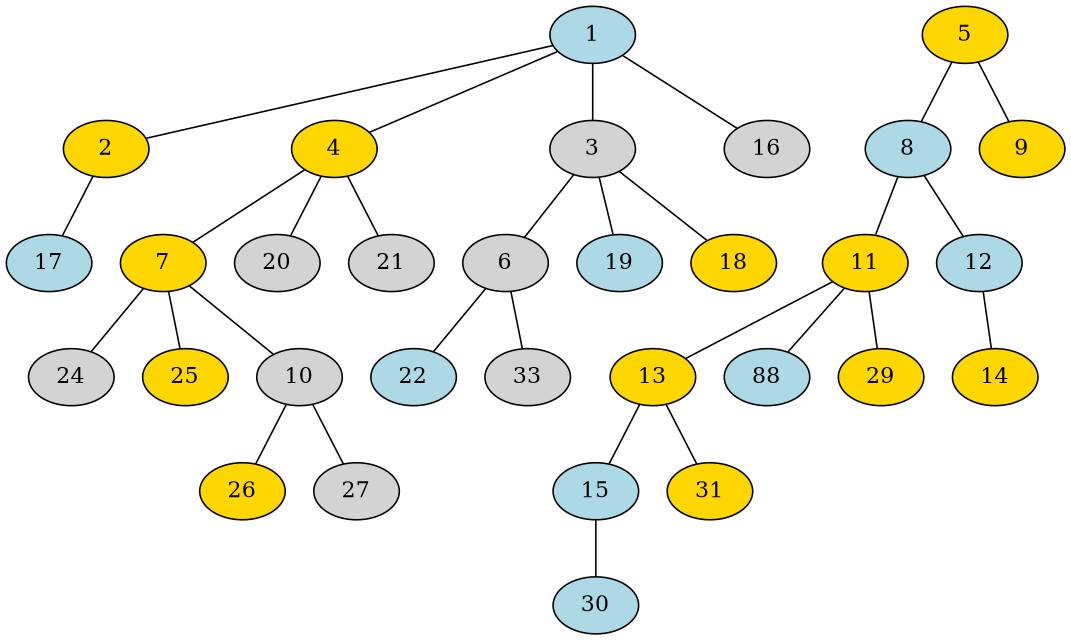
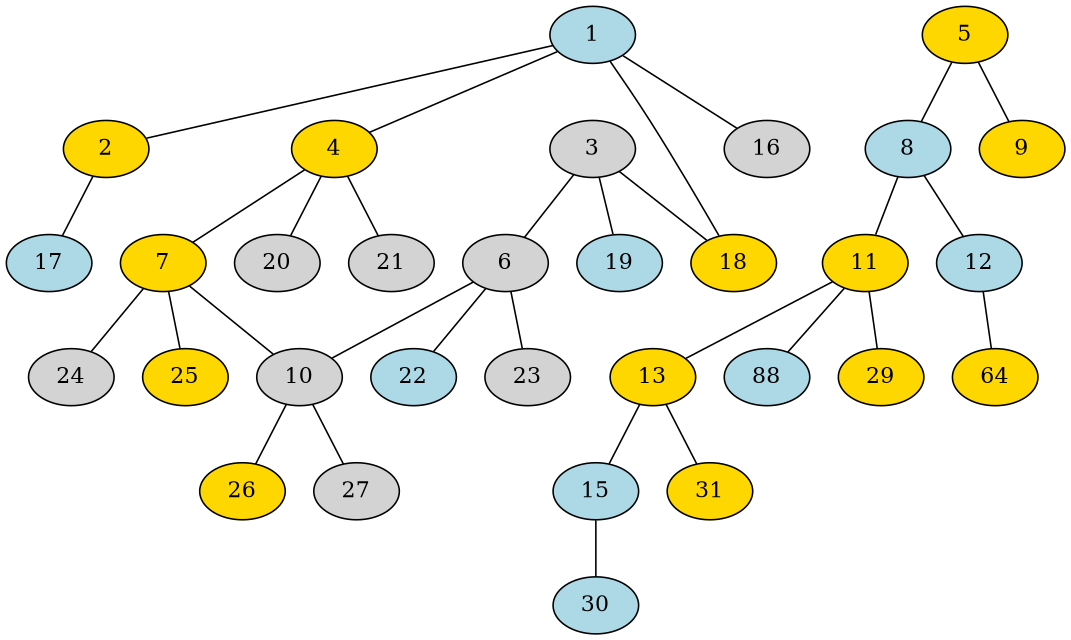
(593, 92) -> (666, 147)
none -> (403, 320)
(528, 377) -> (528, 377)
(995, 377) -> (995, 377)
